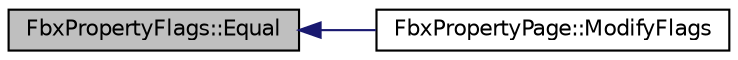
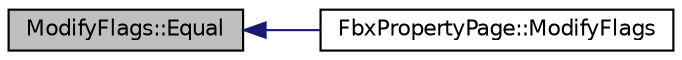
(154, 30) -> (126, 30)
